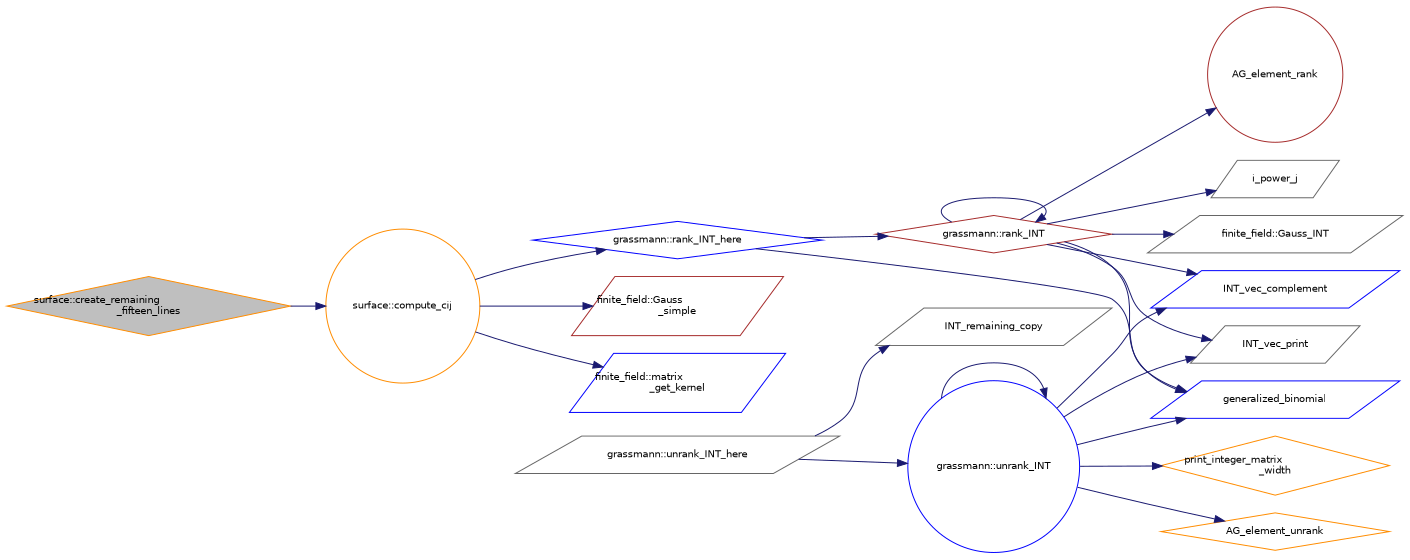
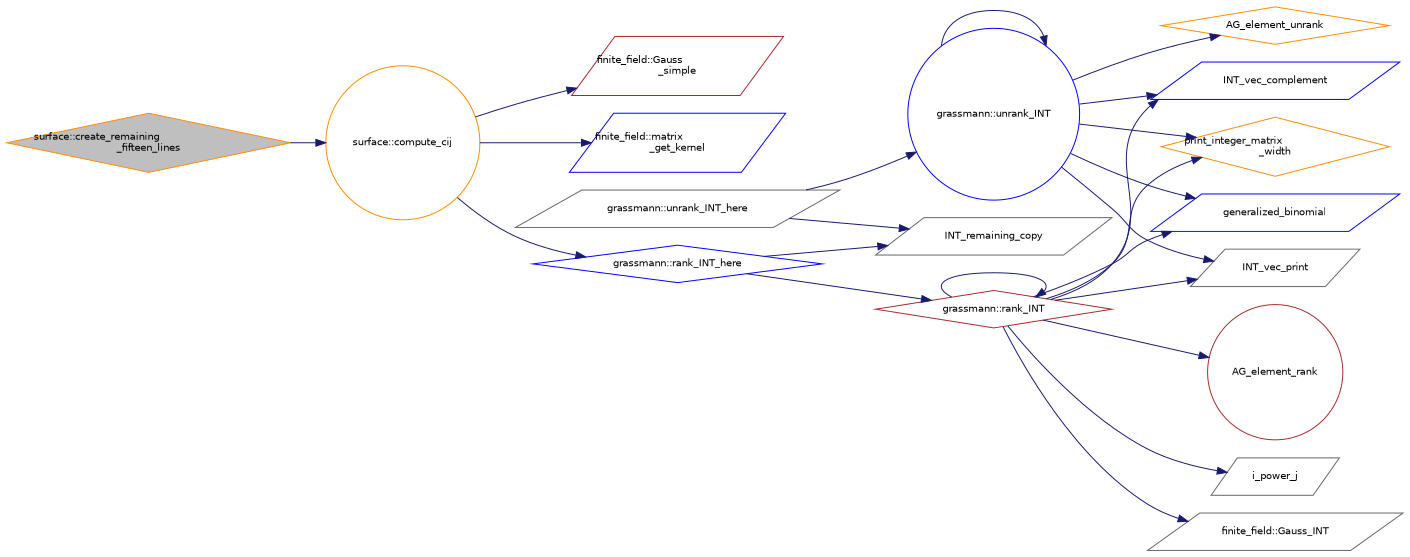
none -> (1136, 200)
(993, 278) -> (821, 251)
